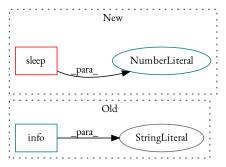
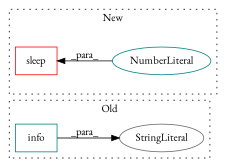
(90, 77) -> (89, 61)
